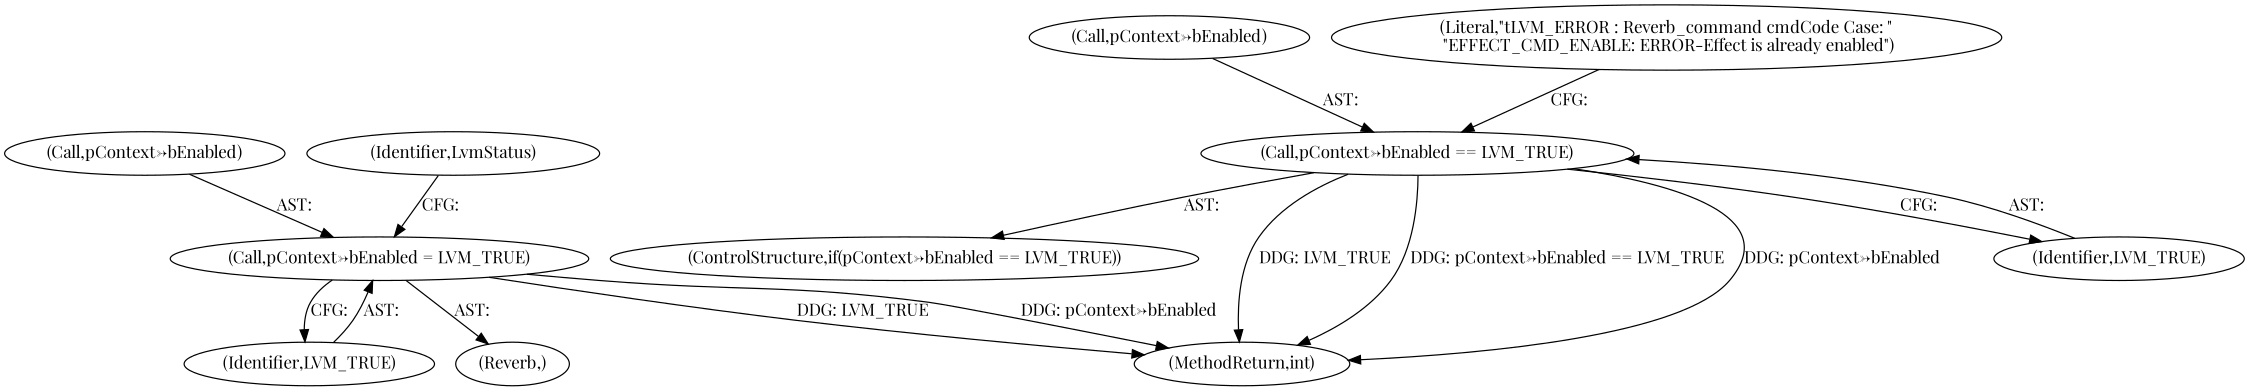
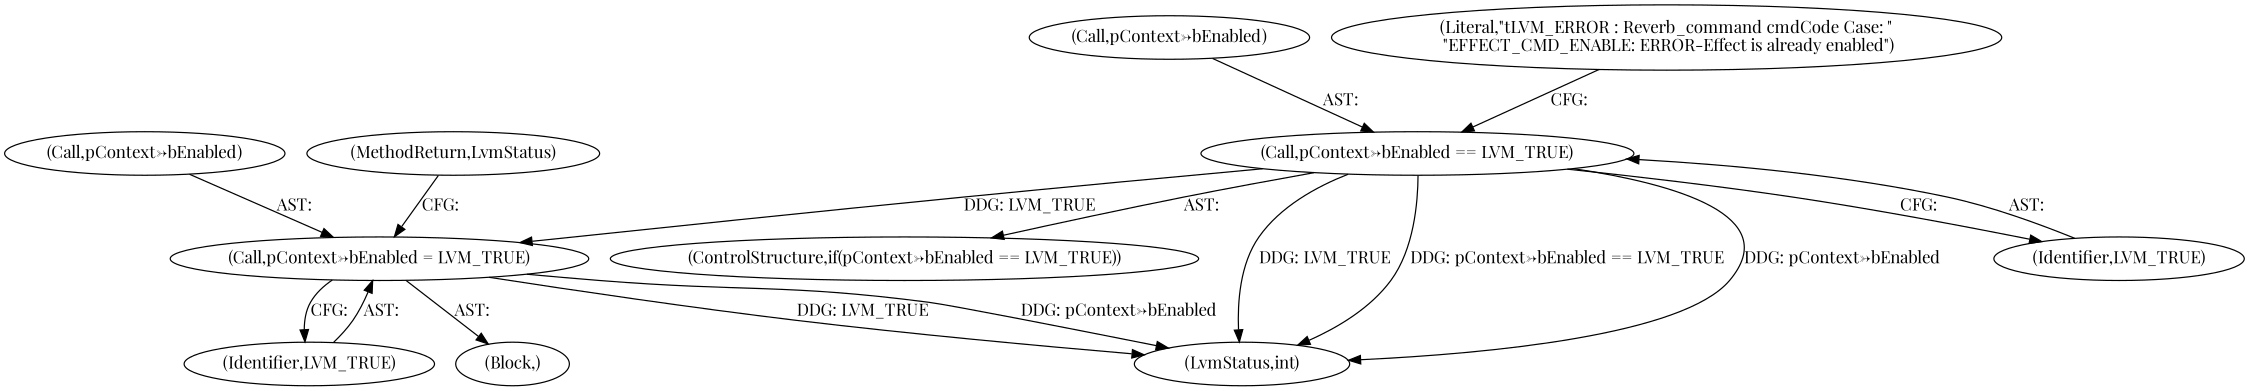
(453, 153) -> (453, 153)
none -> (897, 204)
(513, 364) -> (513, 364)
(1242, 364) -> (1242, 364)
